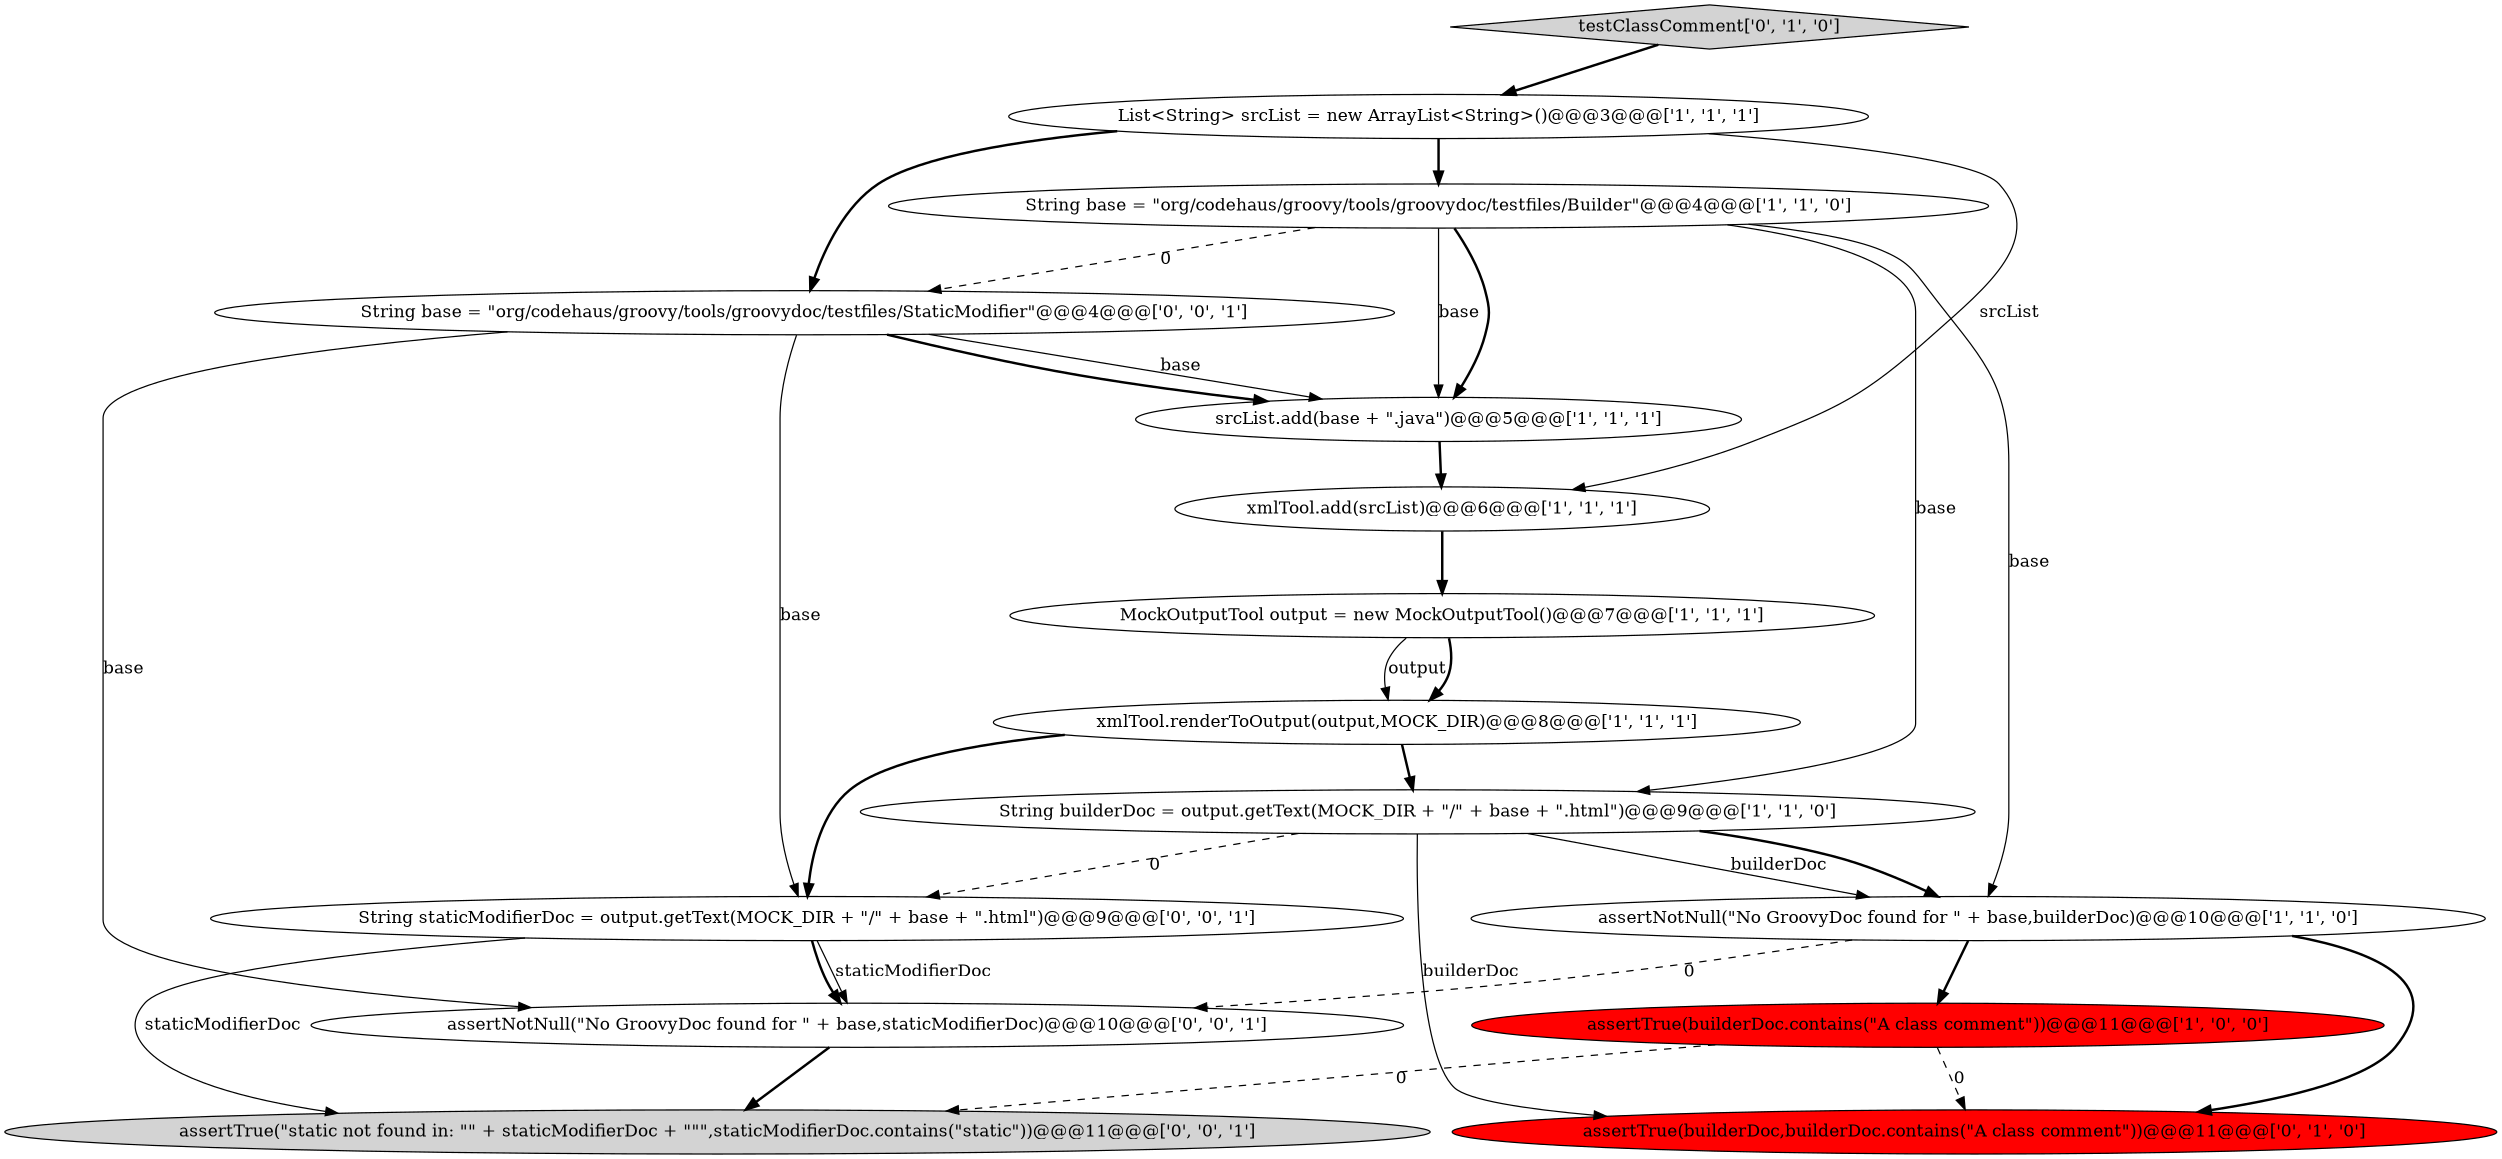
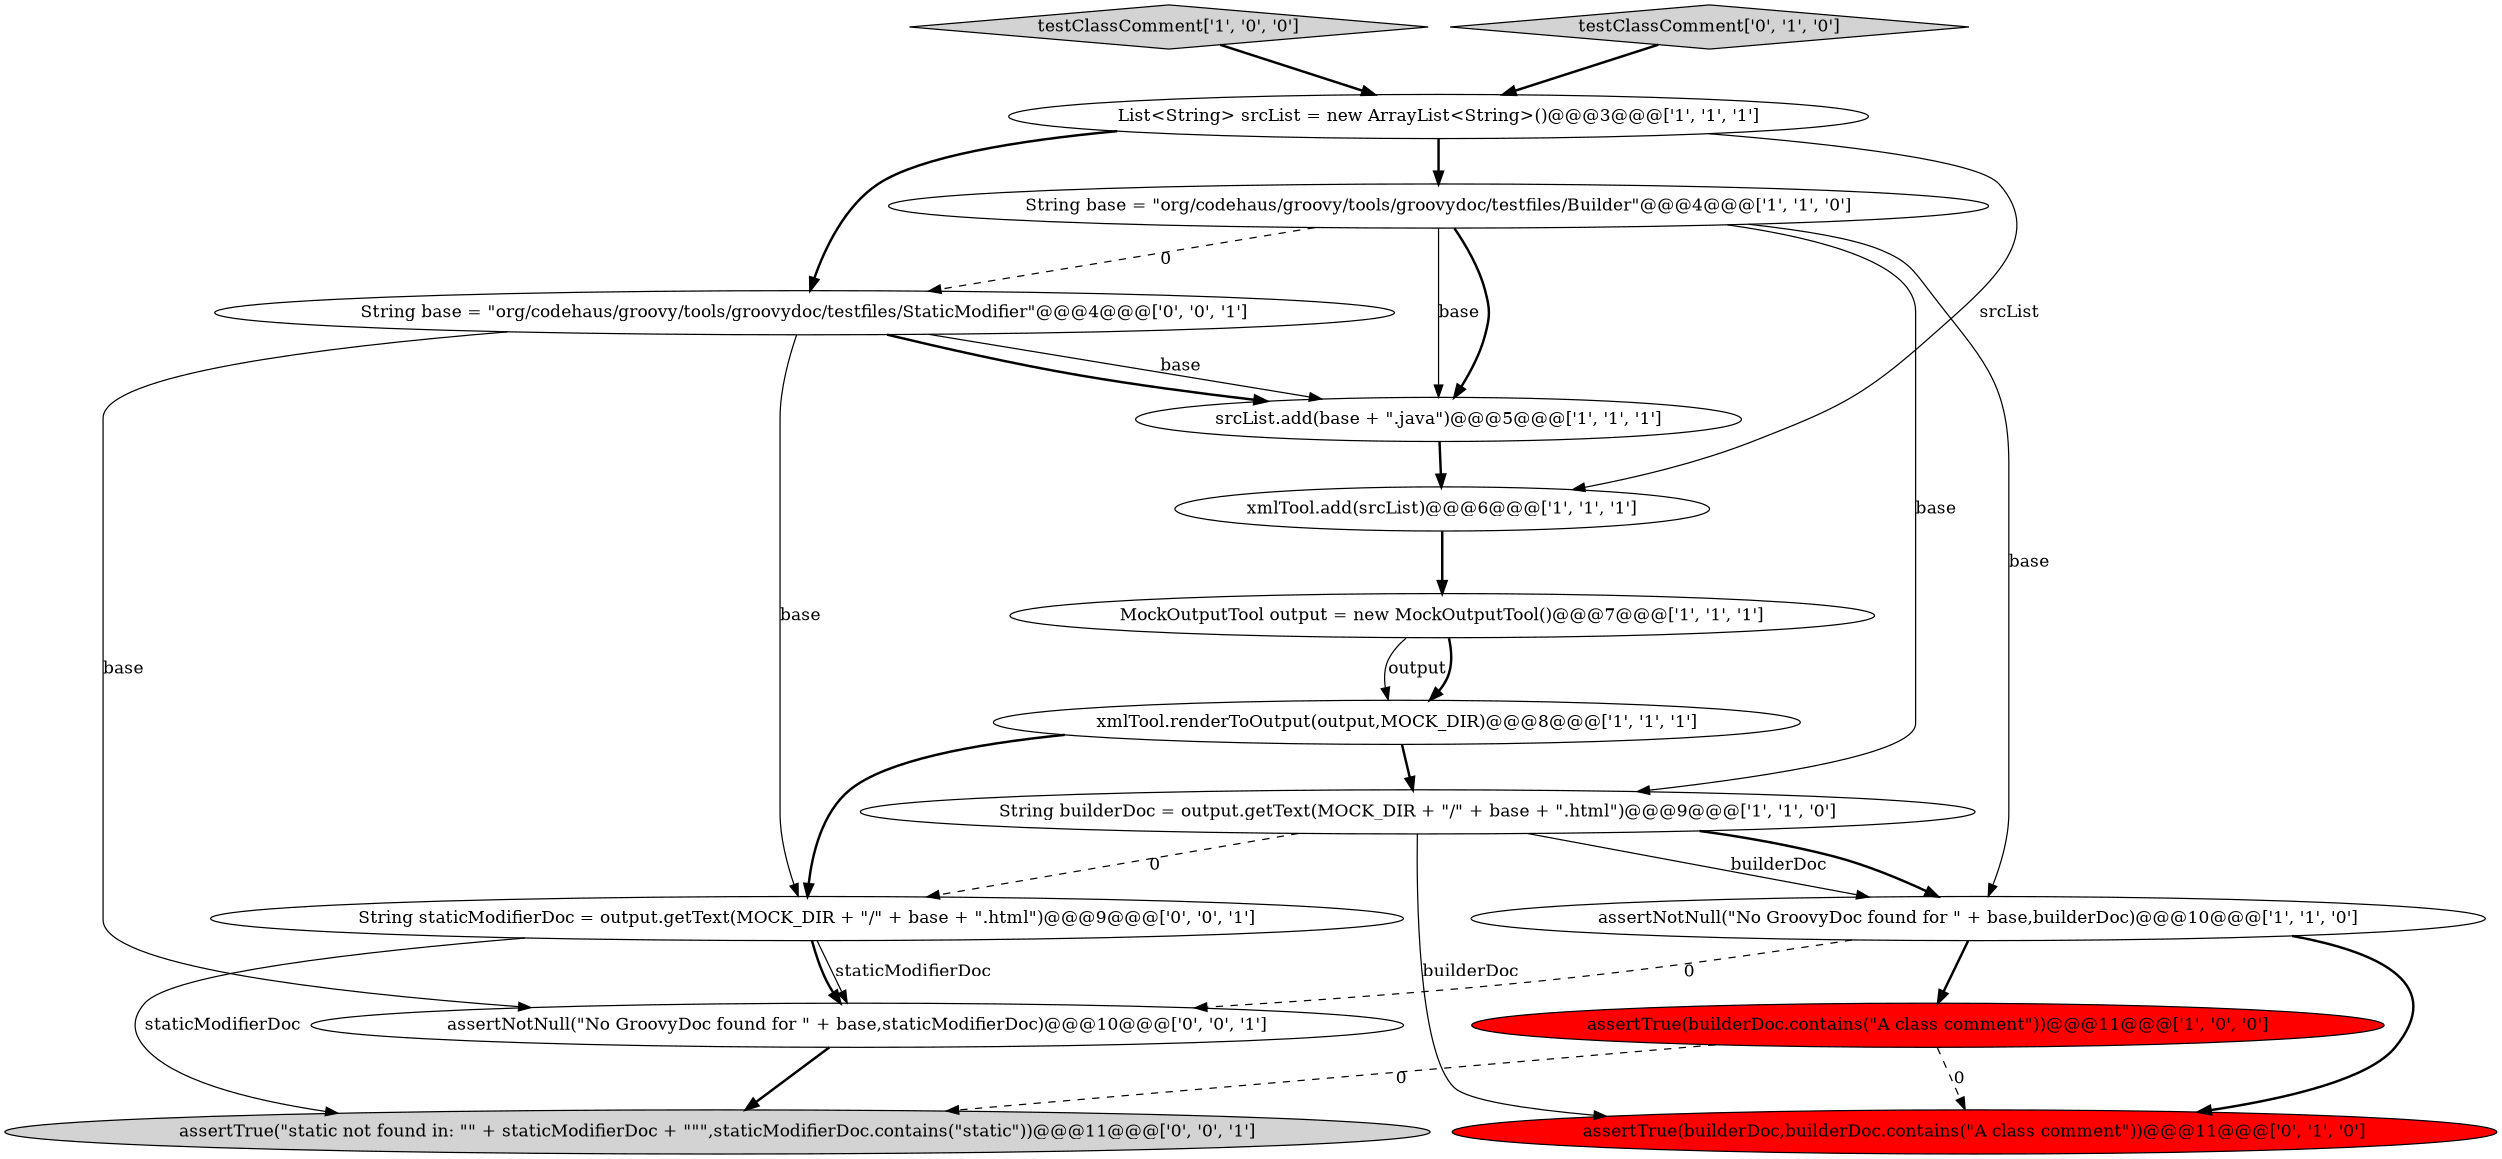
none -> (1169, 27)
